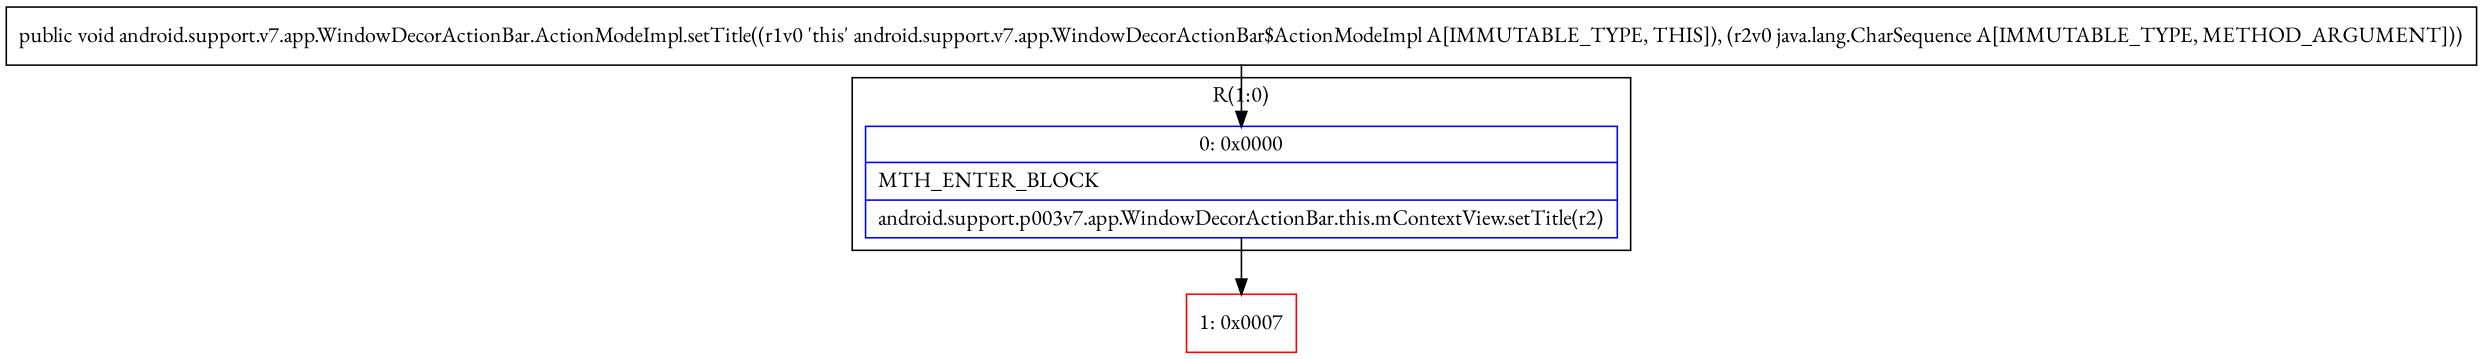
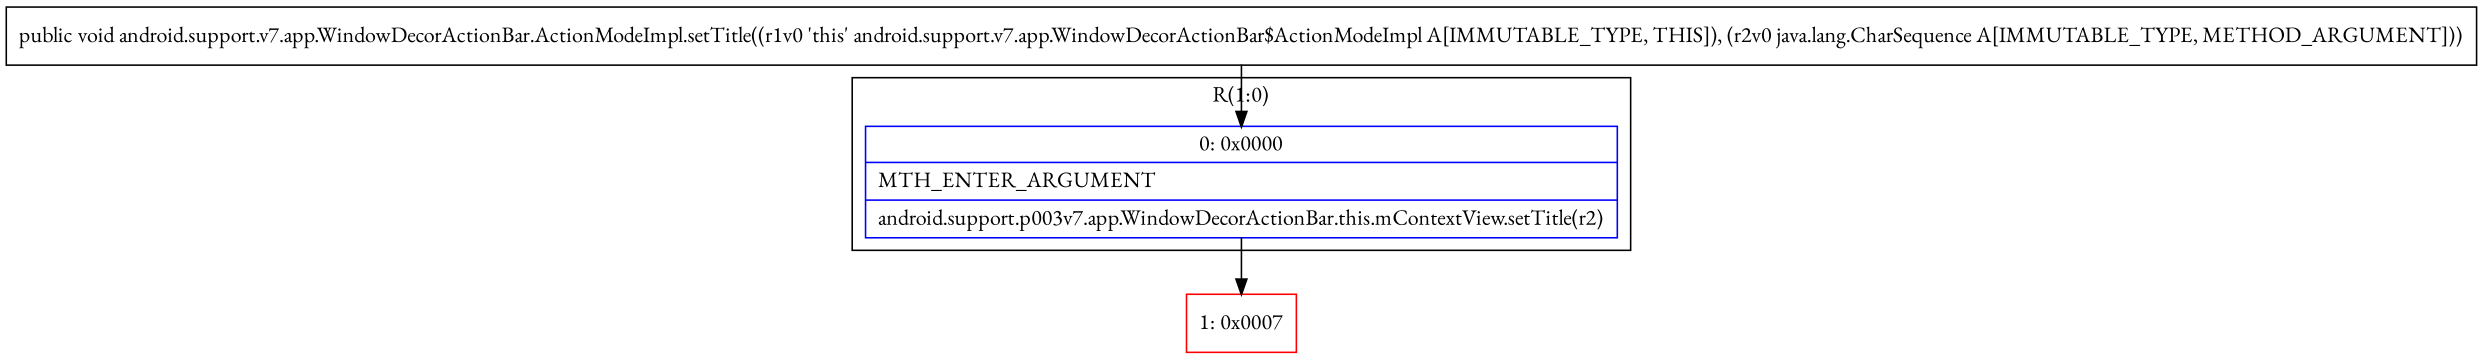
(990, 180) -> (1018, 180)
